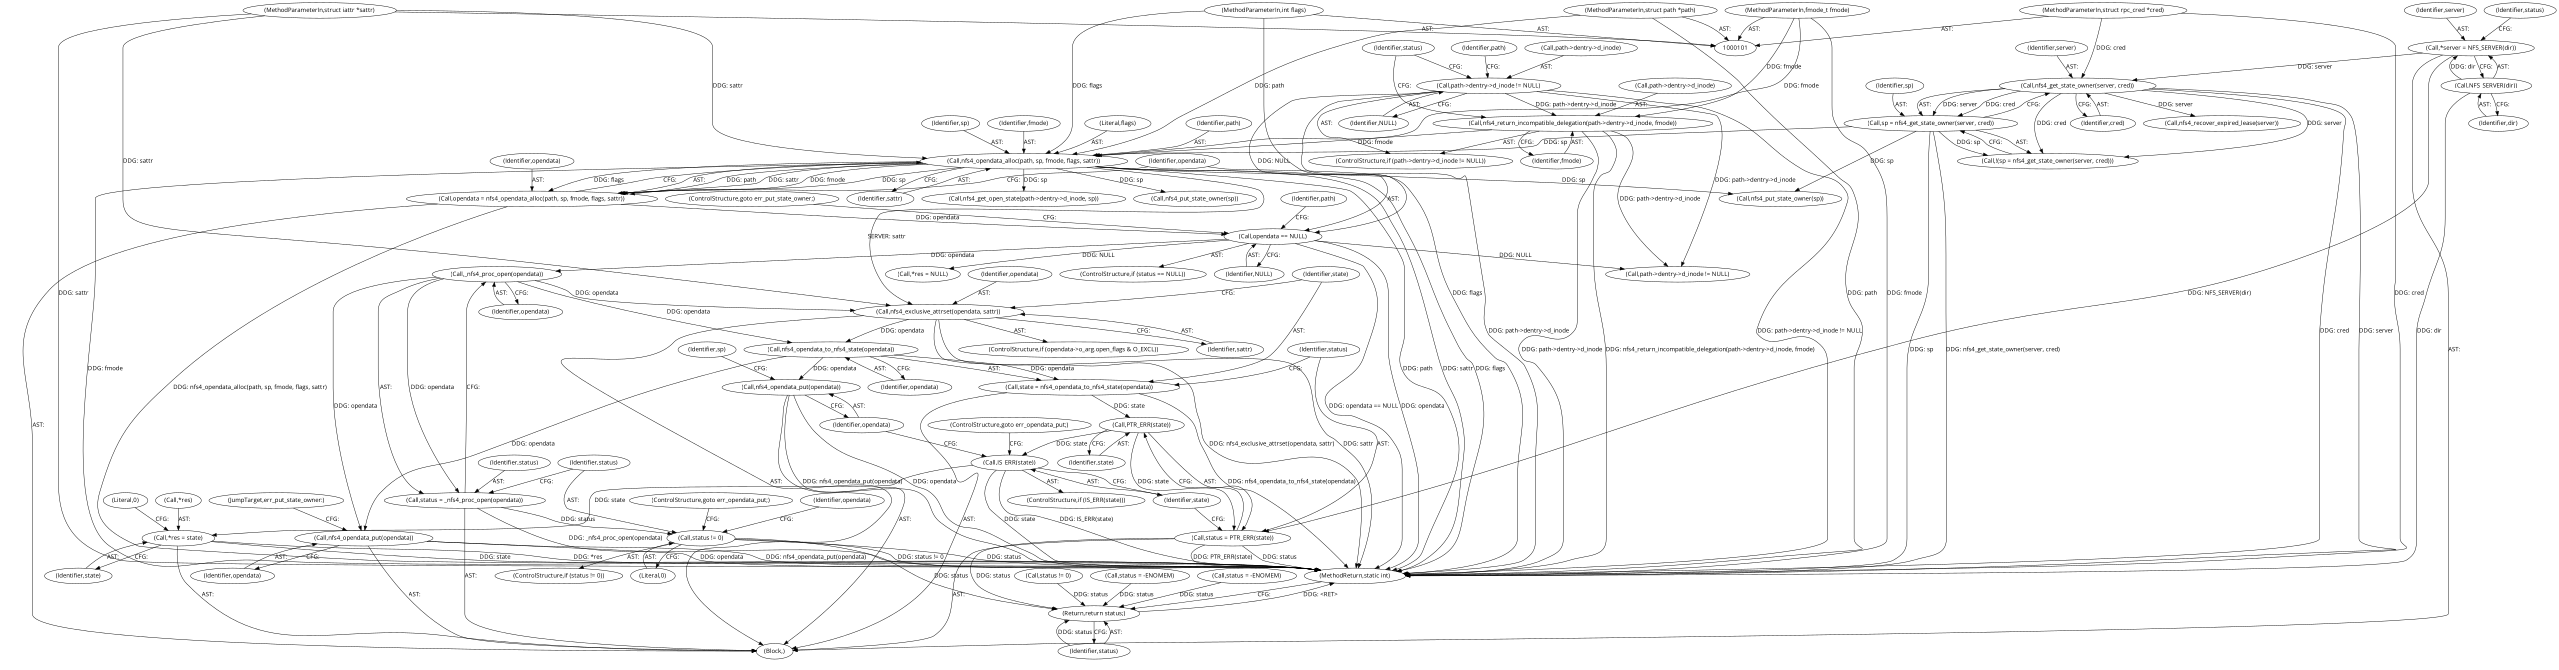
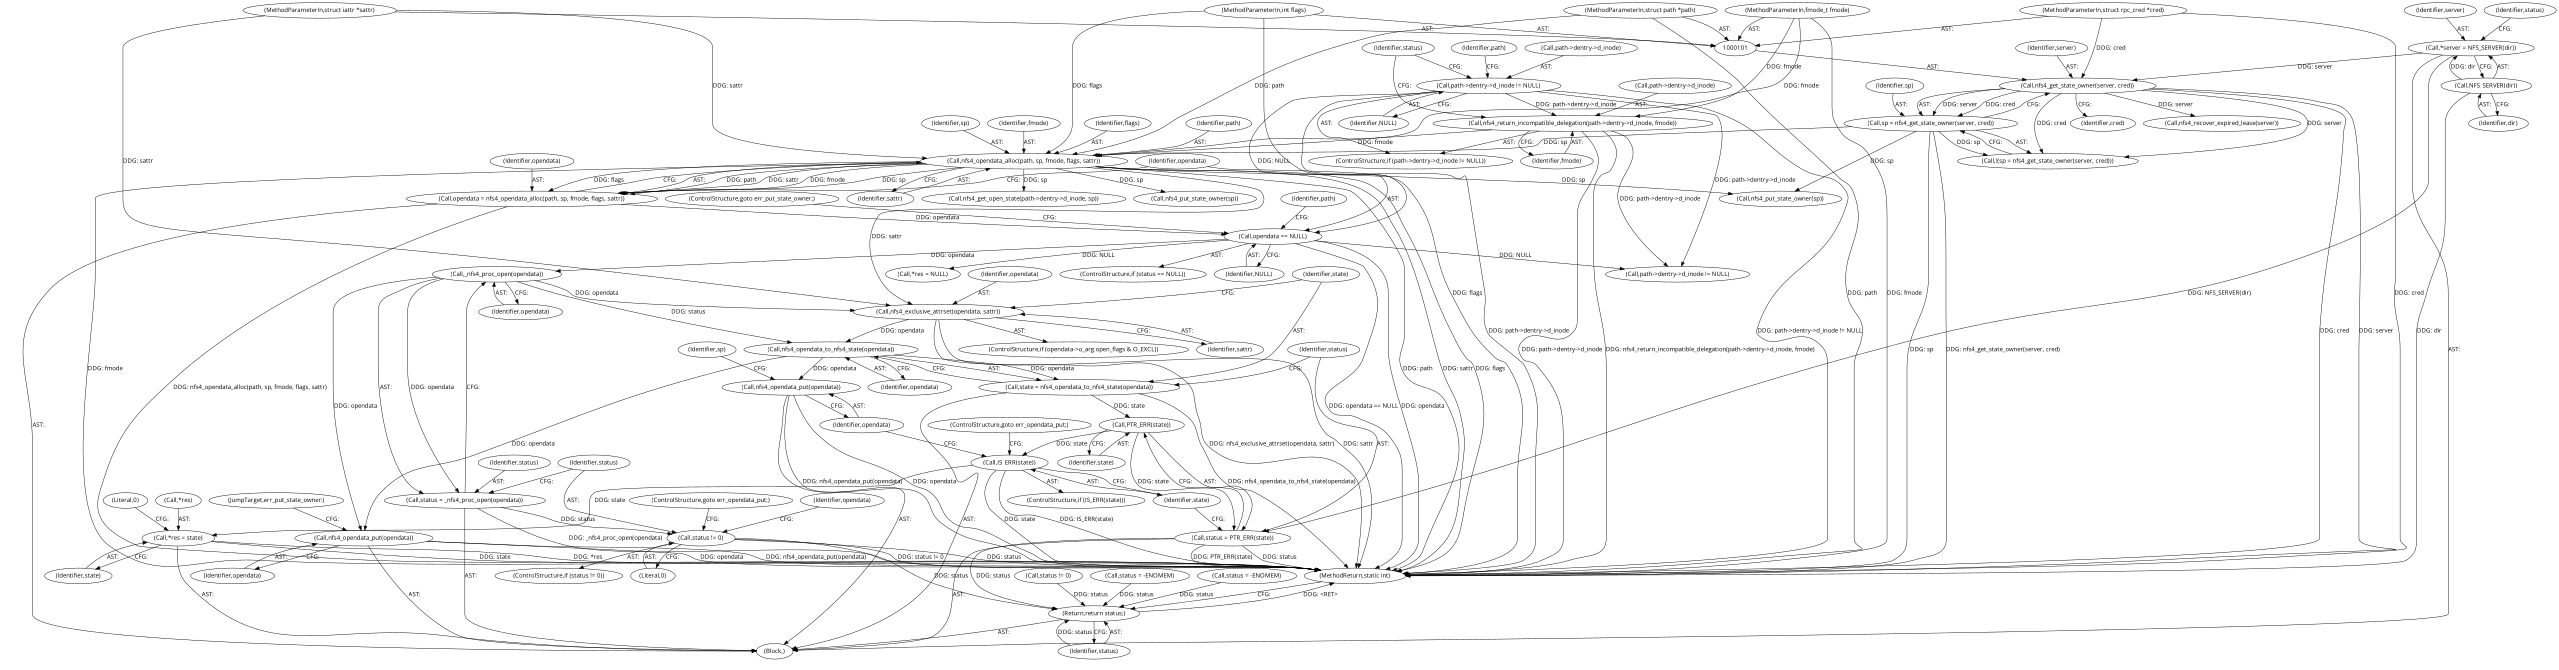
(2096, 106) -> (1889, 65)
(1118, 124) -> (1118, 124)
(887, 237) -> (887, 237)
(688, 312) -> (688, 312)
none -> (939, 373)
(735, 465) -> (937, 637)
(298, 564) -> none
